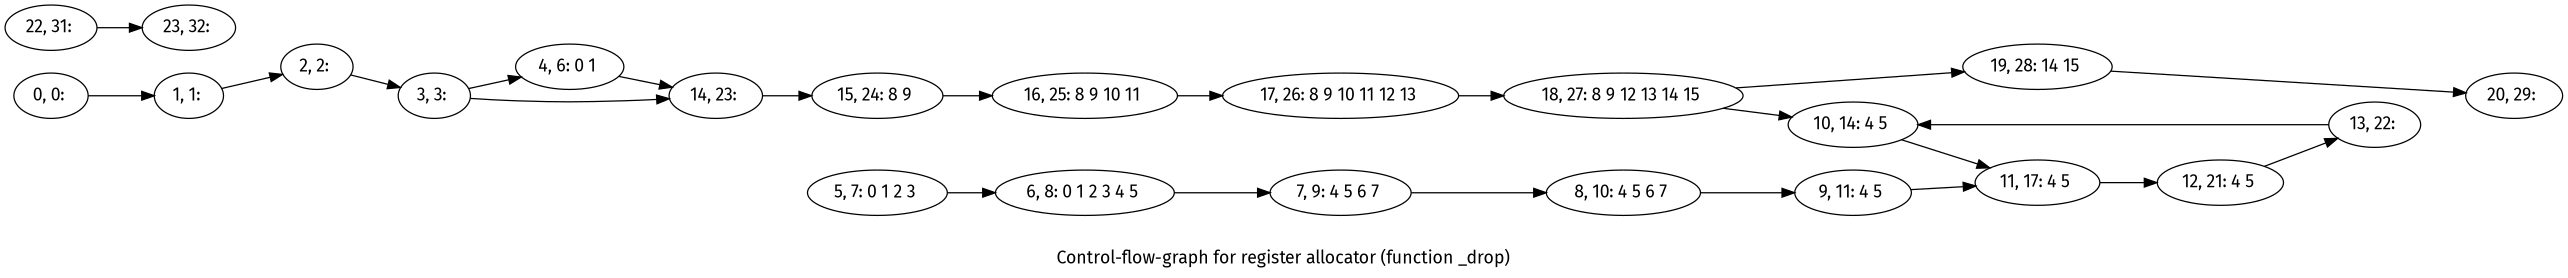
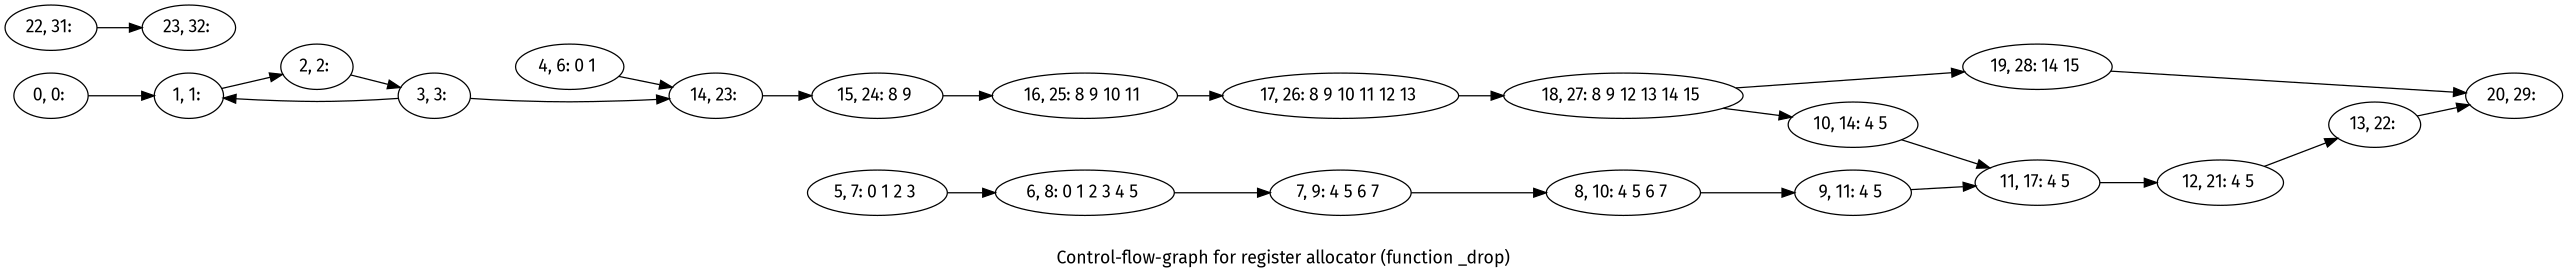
(489, 84) -> (317, 101)
(2130, 125) -> (2437, 112)
